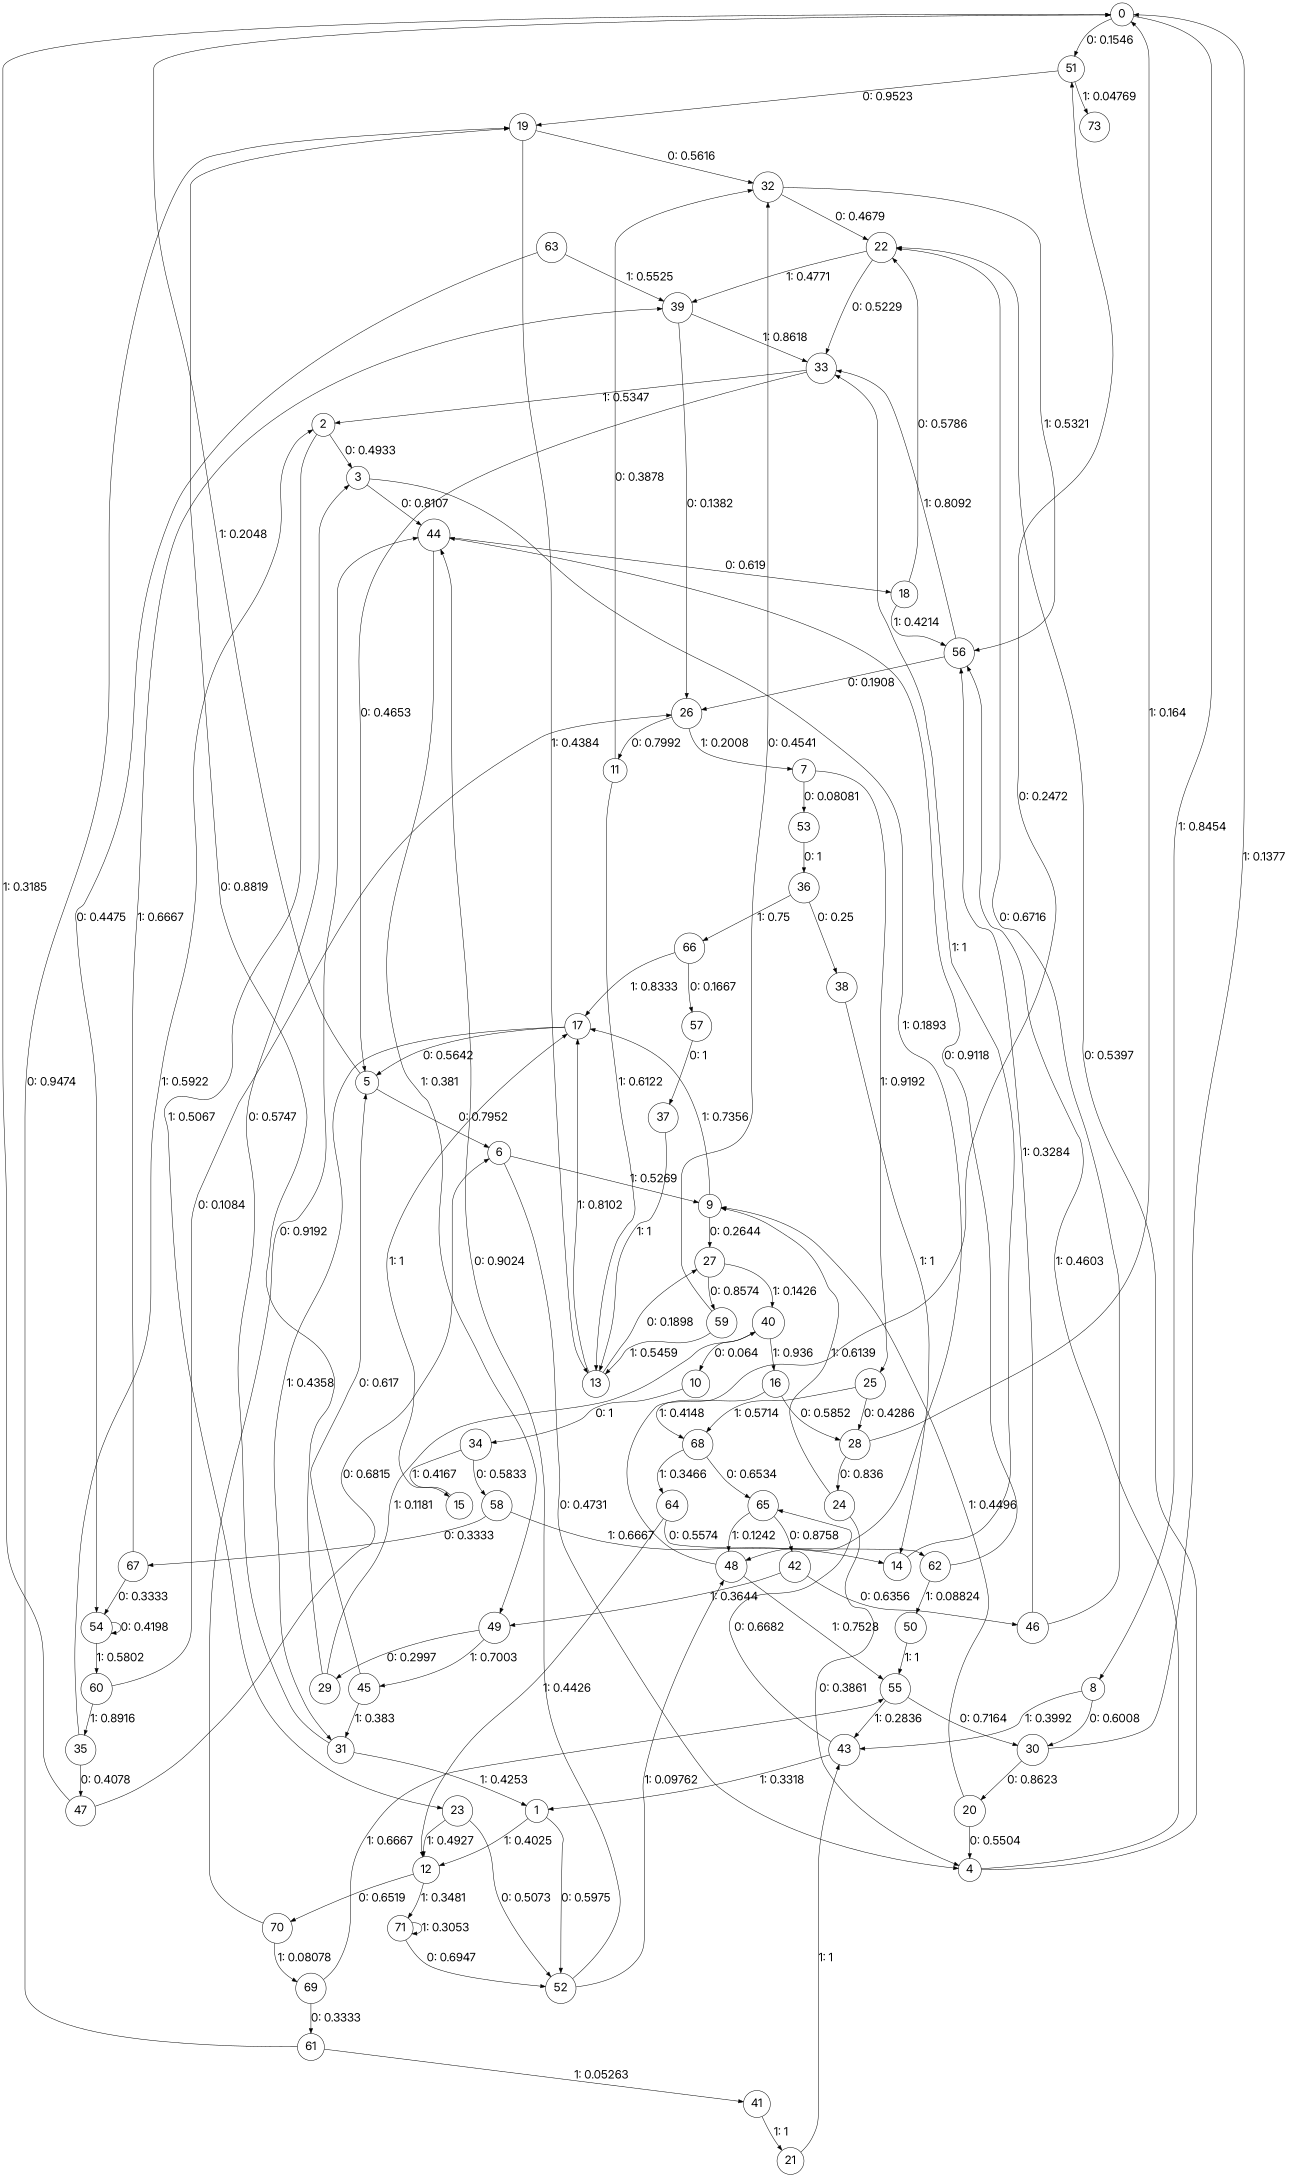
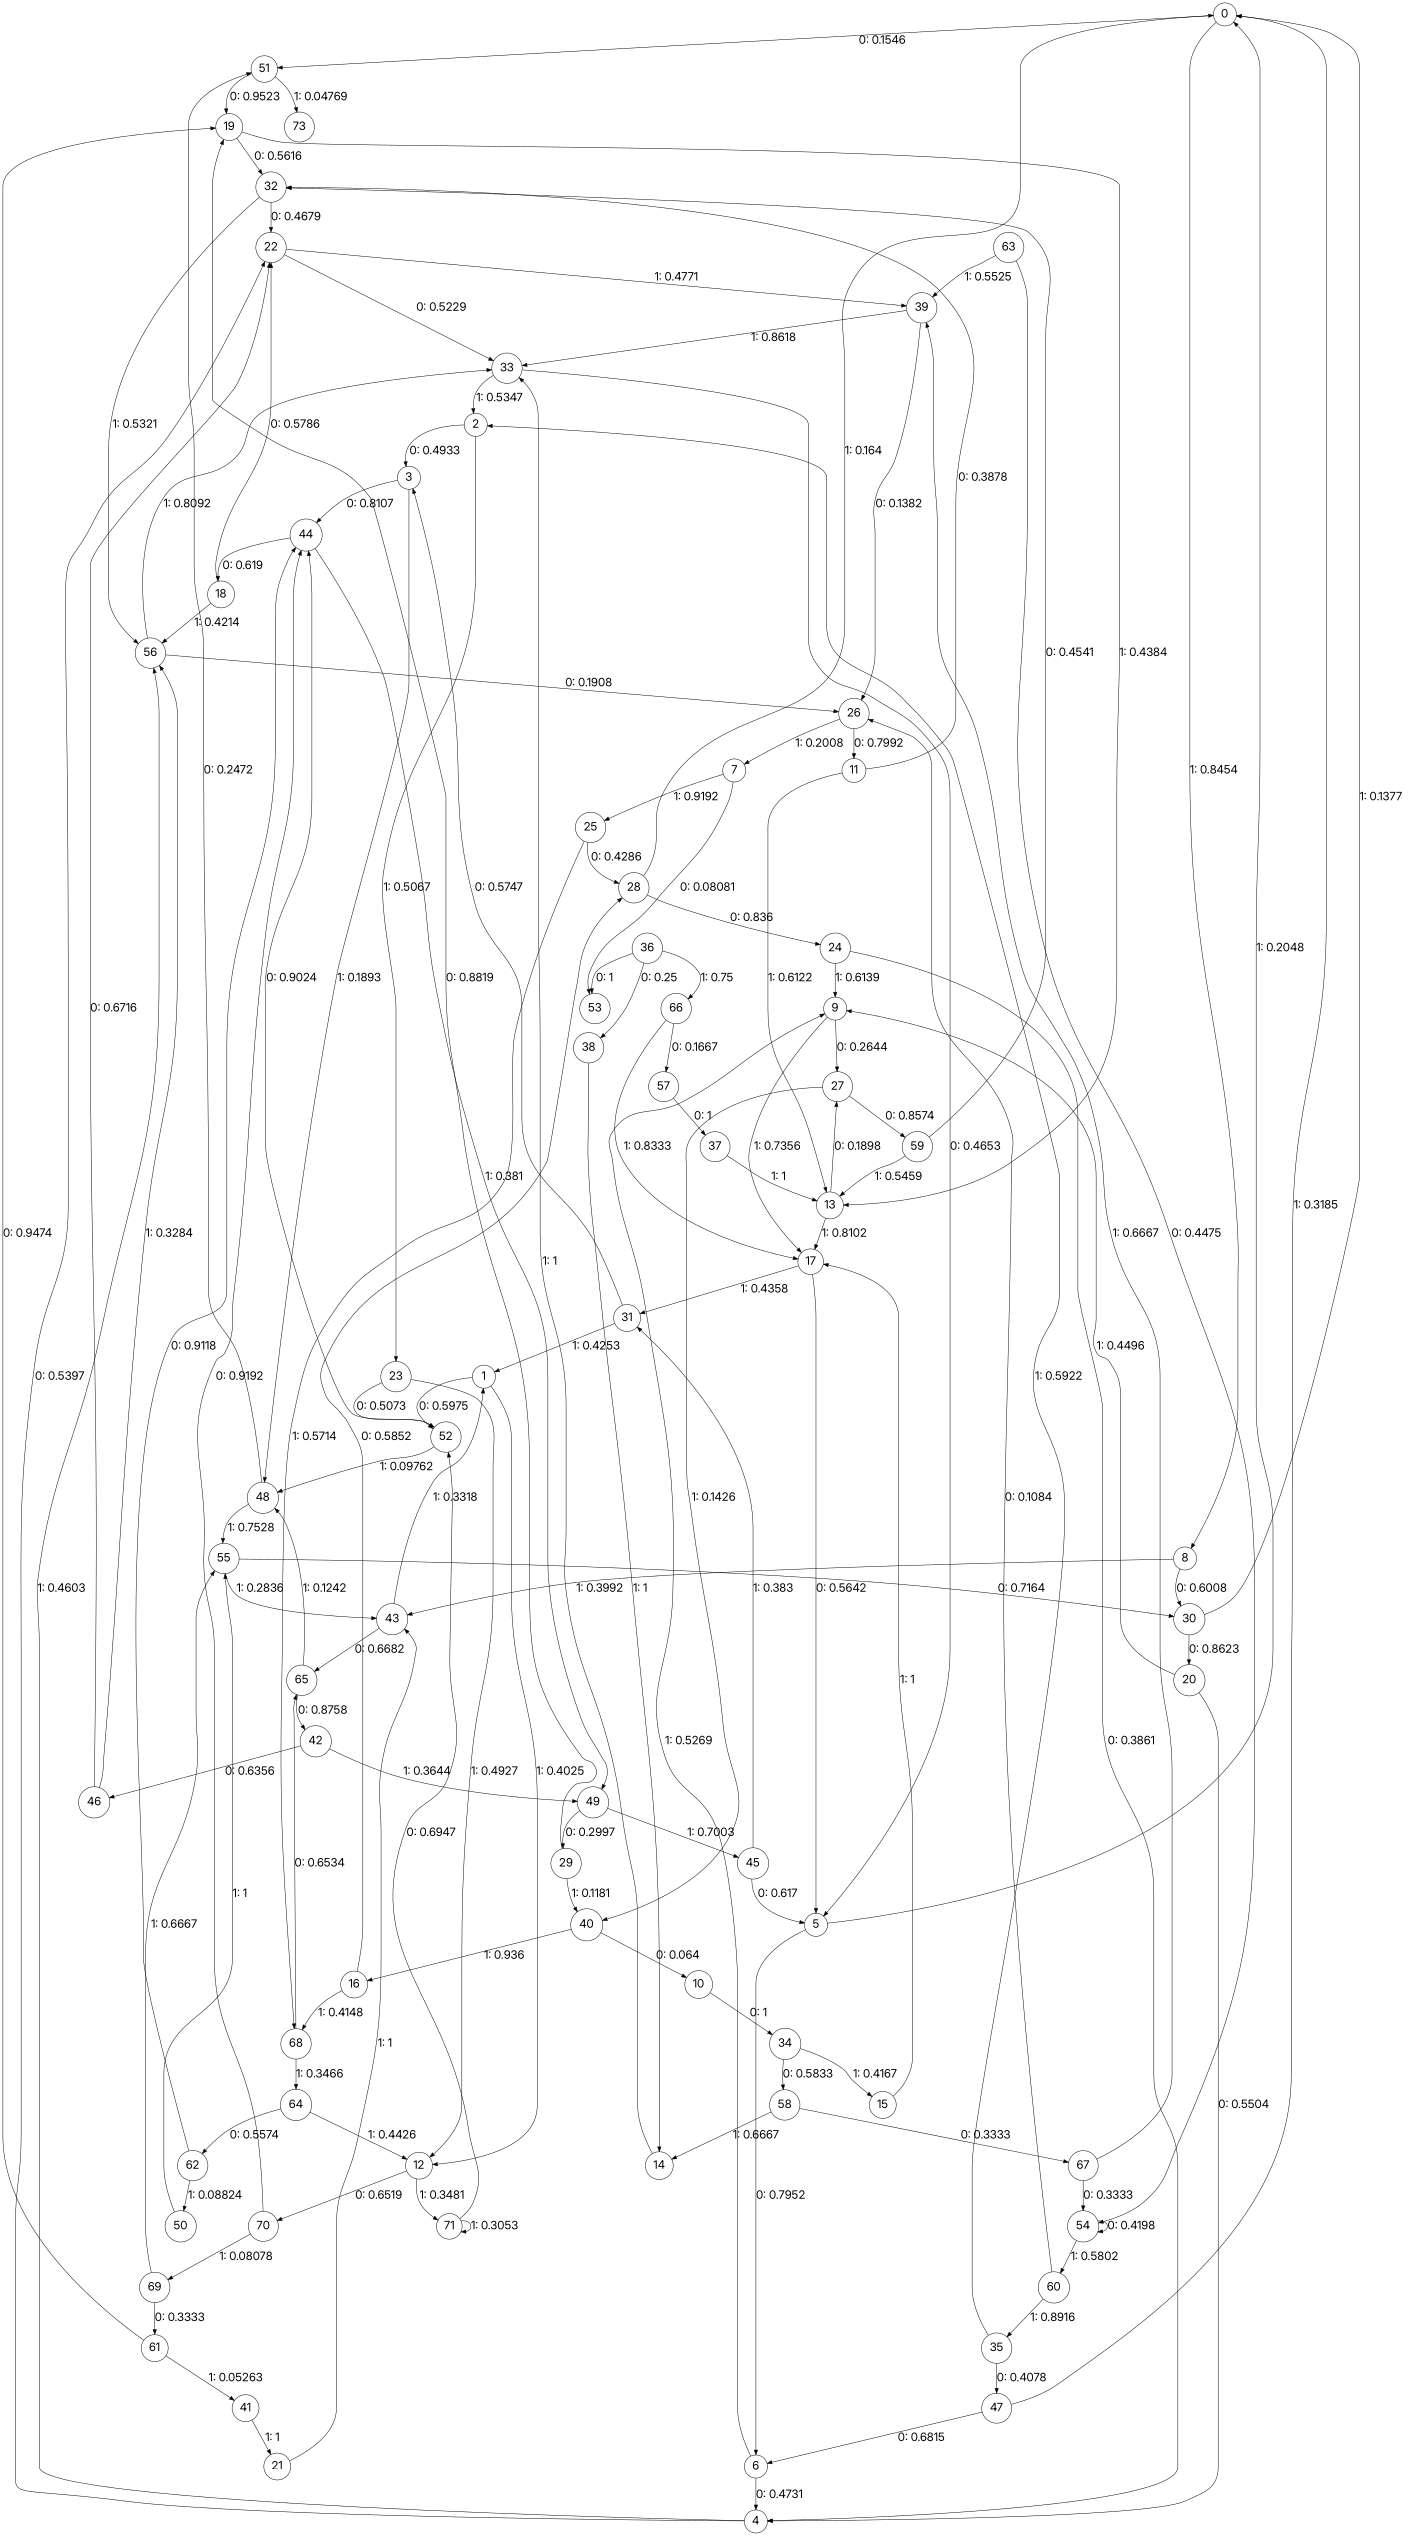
(804, 855) -> (606, 965)
